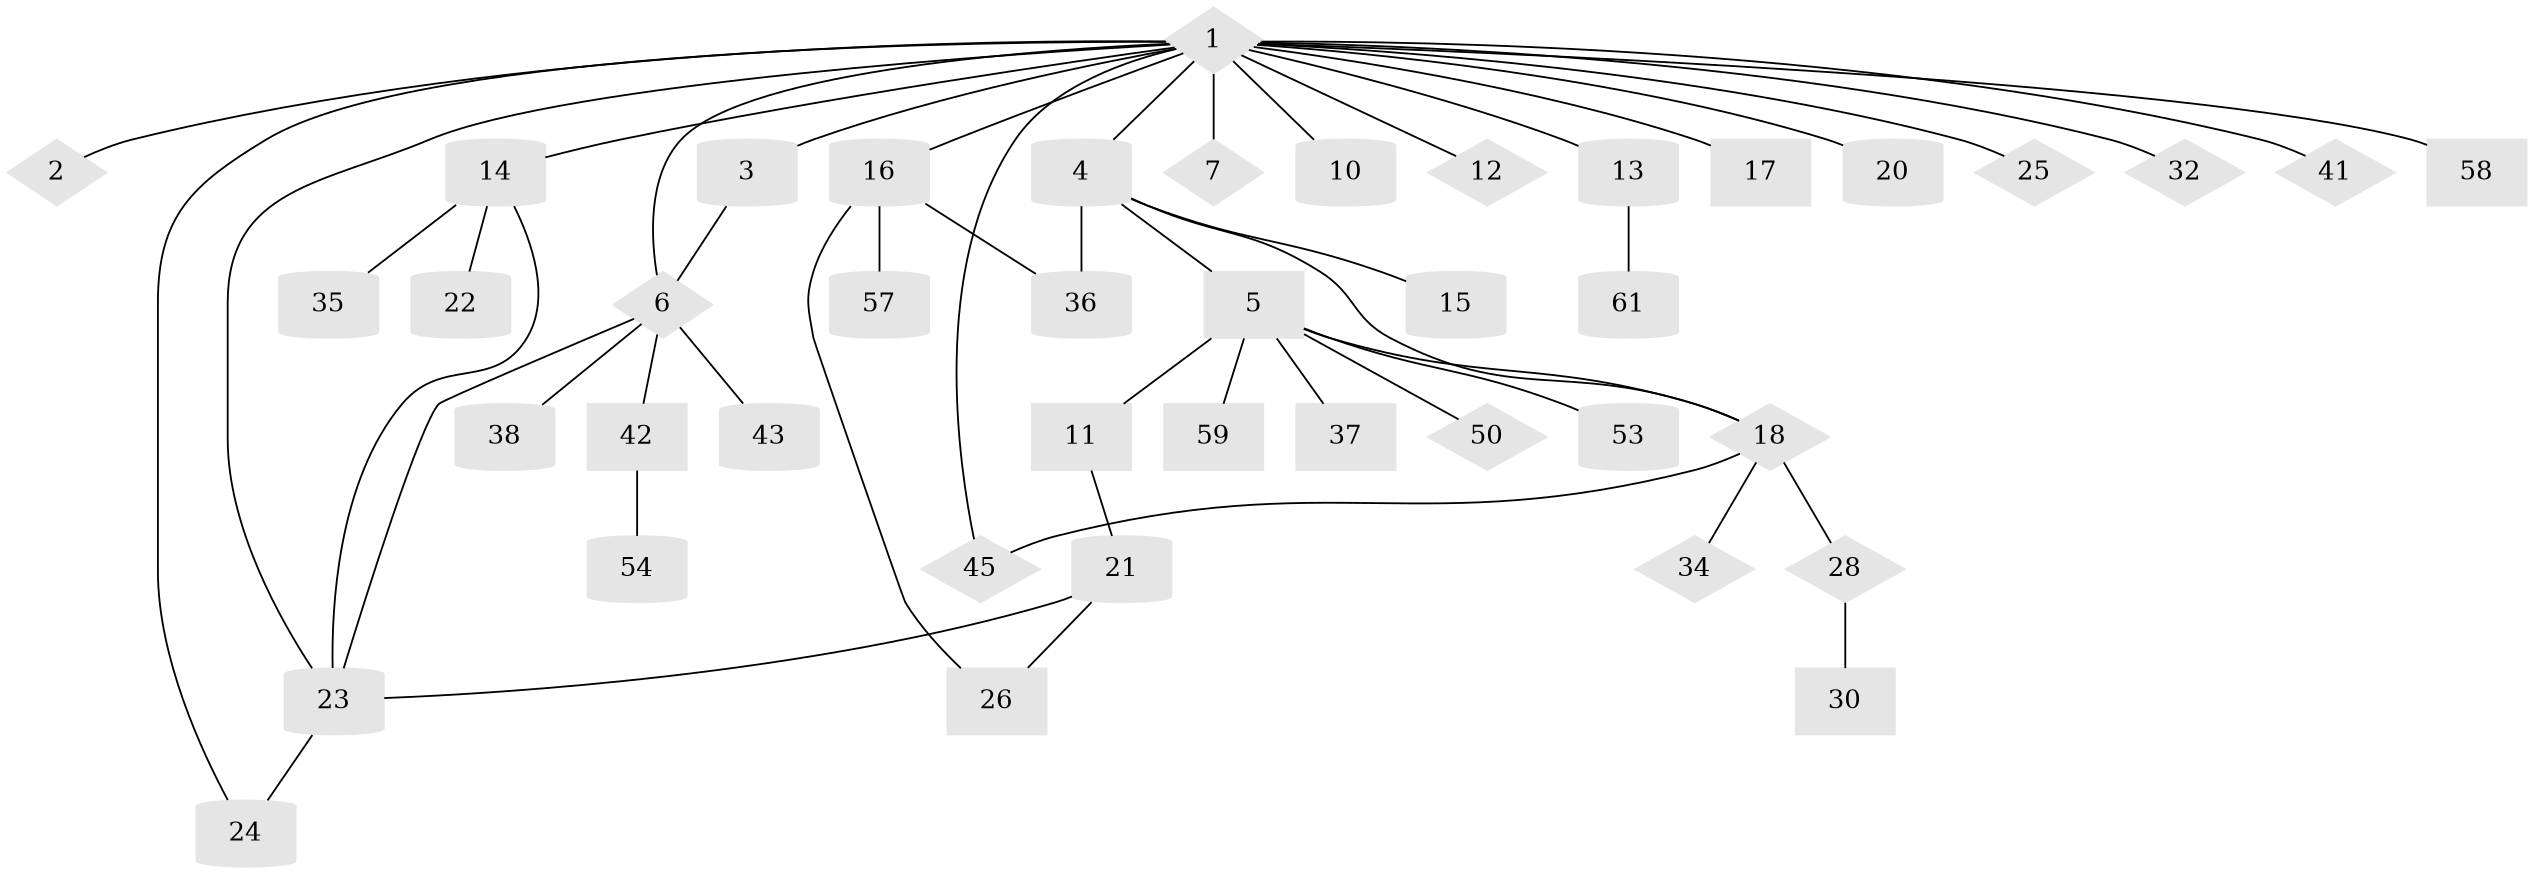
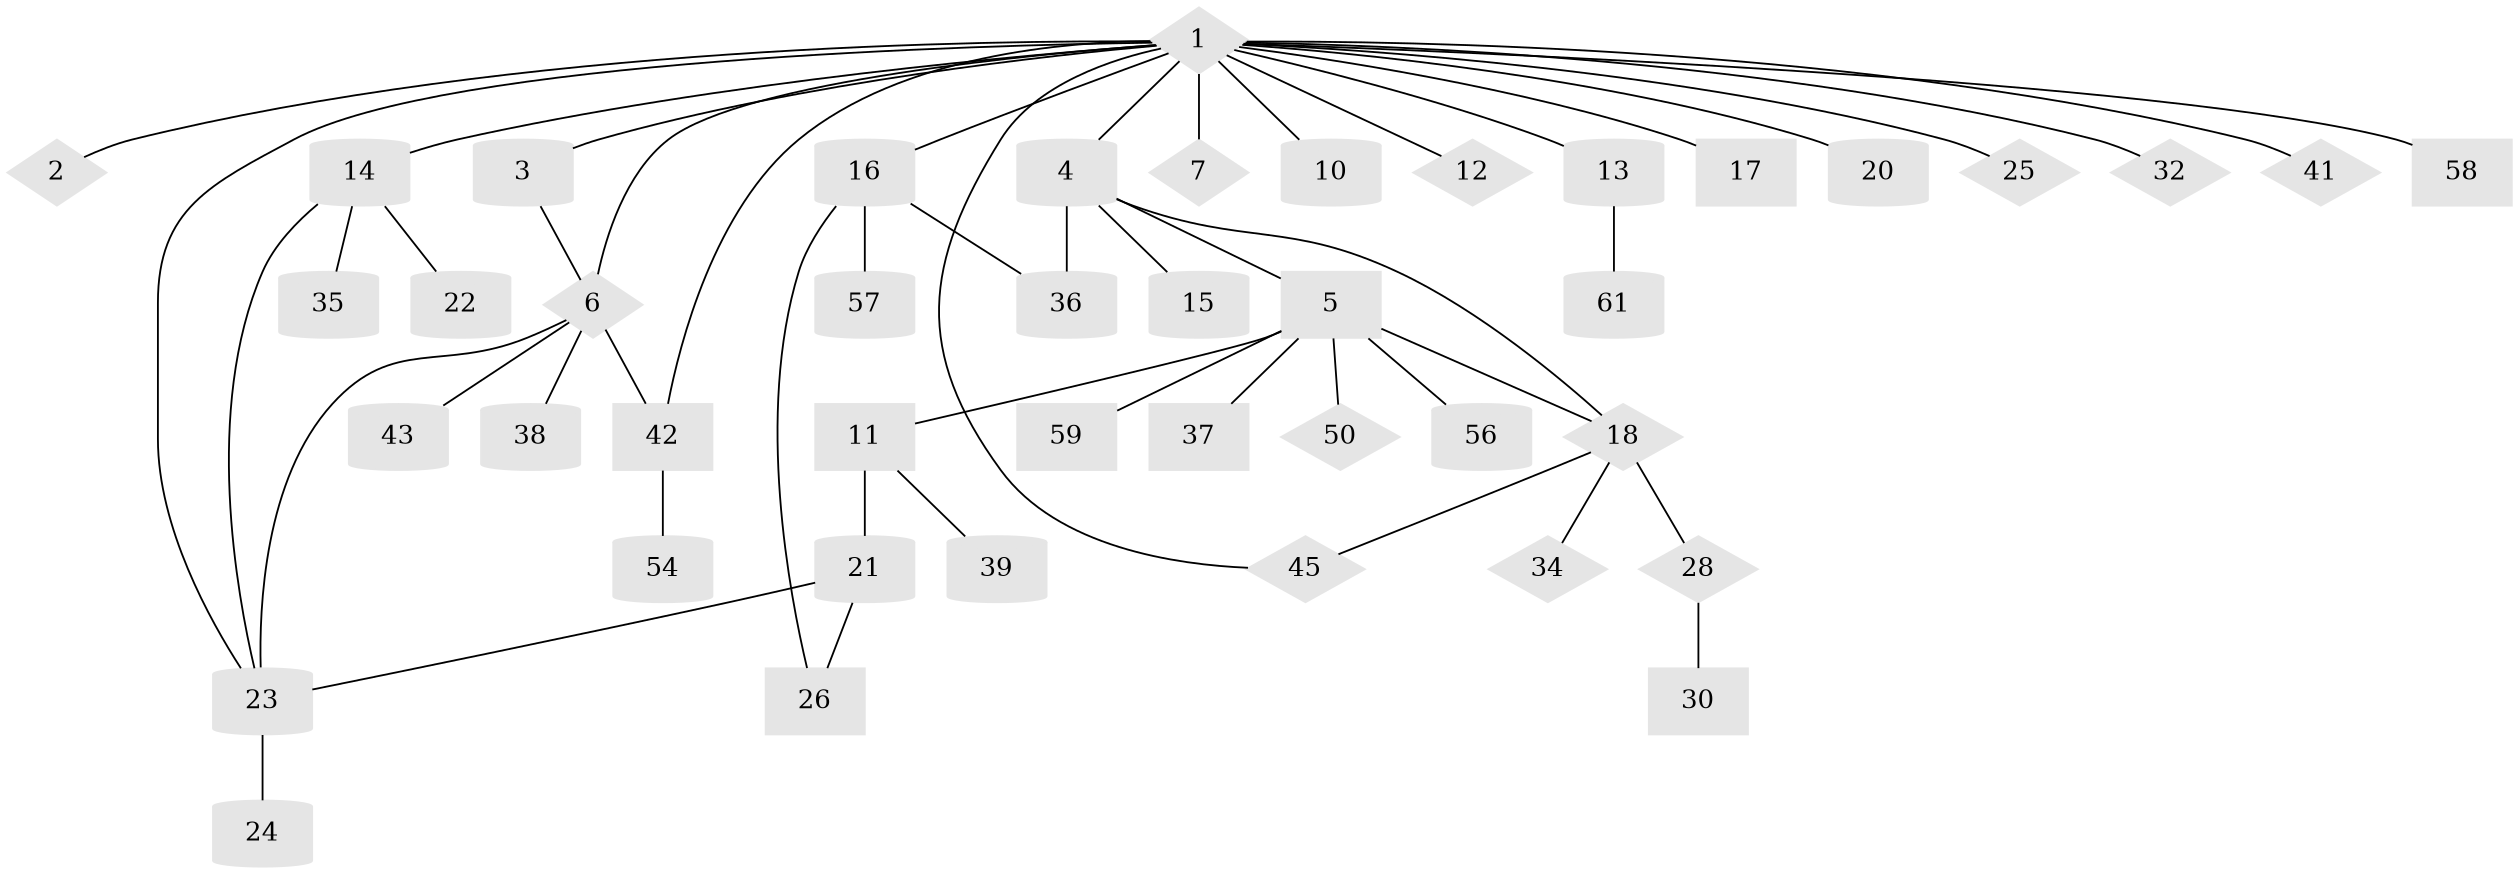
(318, 119) -> (828, 119)
(1629, 437) -> (1482, 437)
none -> (997, 569)
